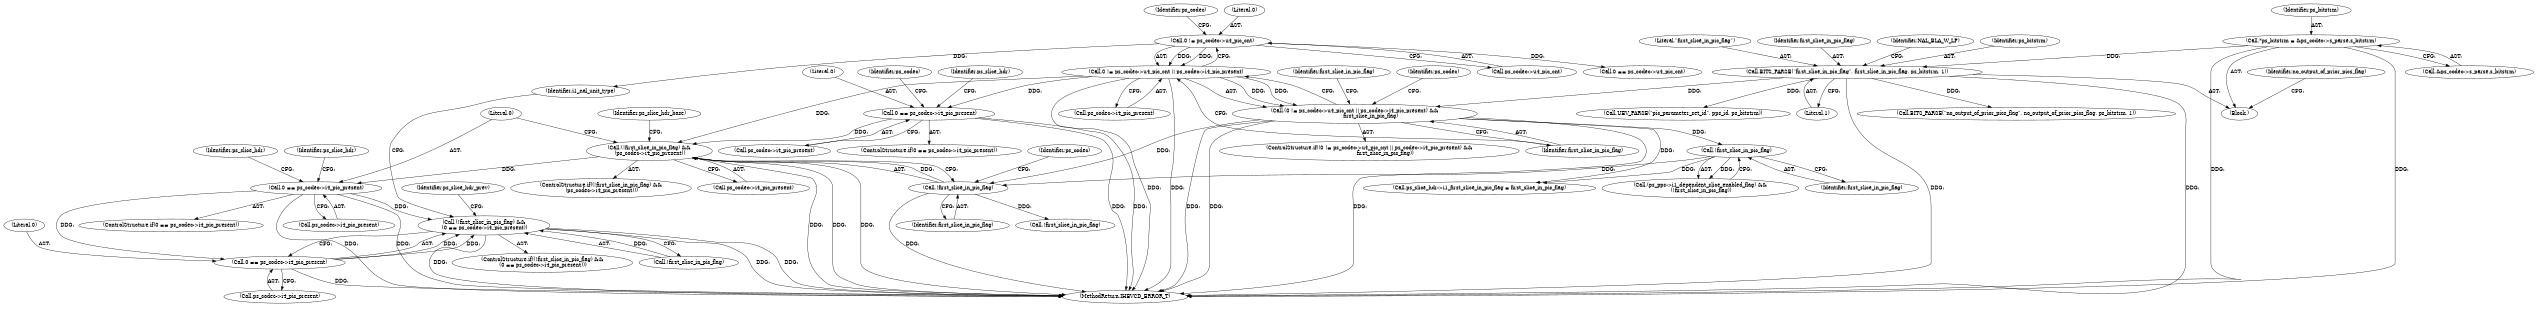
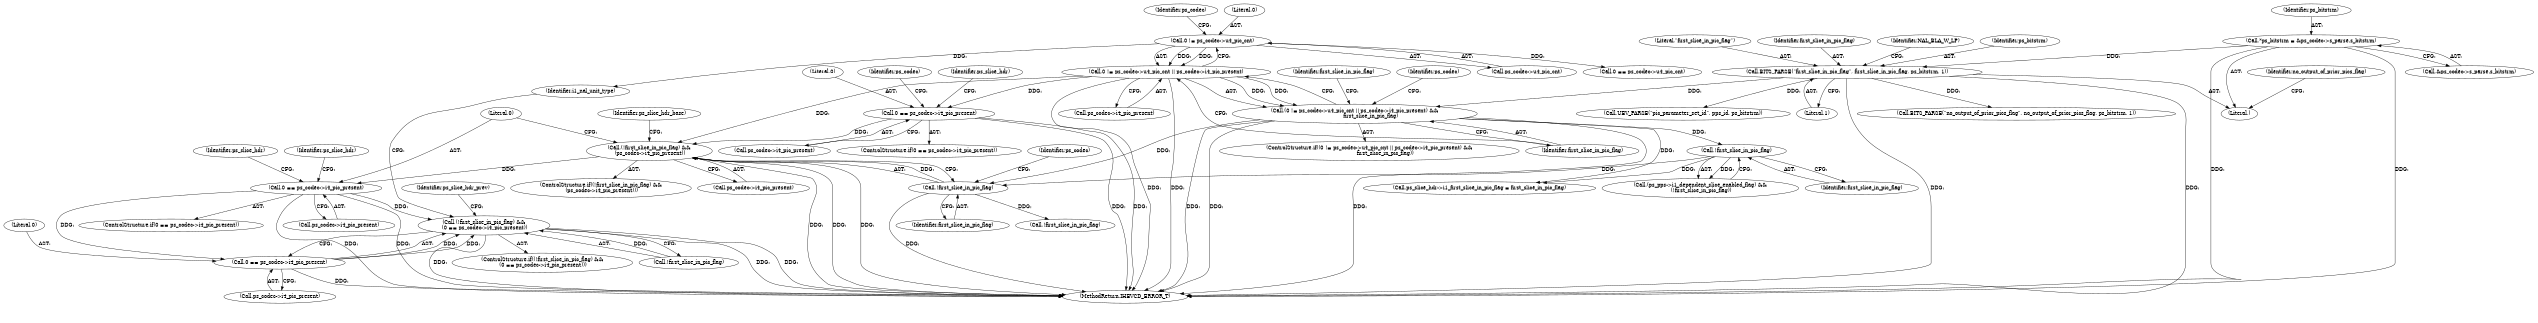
(1416, 57) -> (1416, 57)
(2239, 114) -> (2239, 114)
